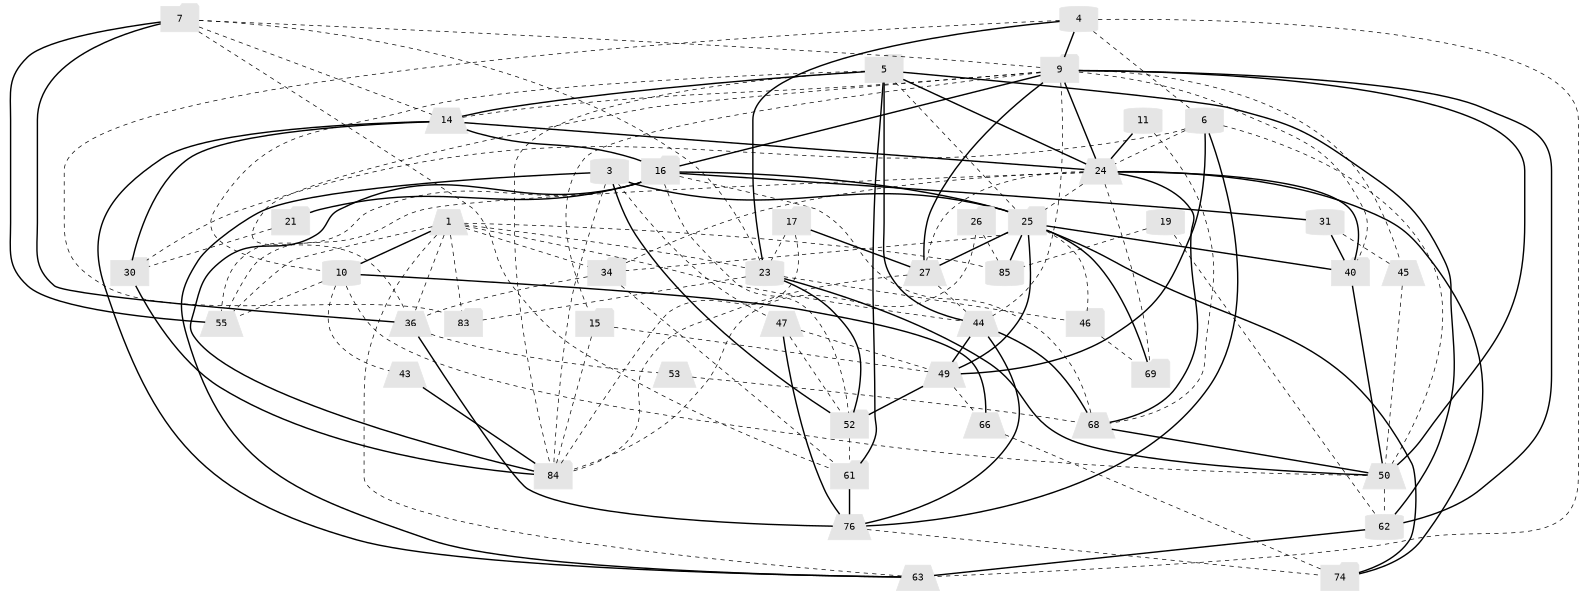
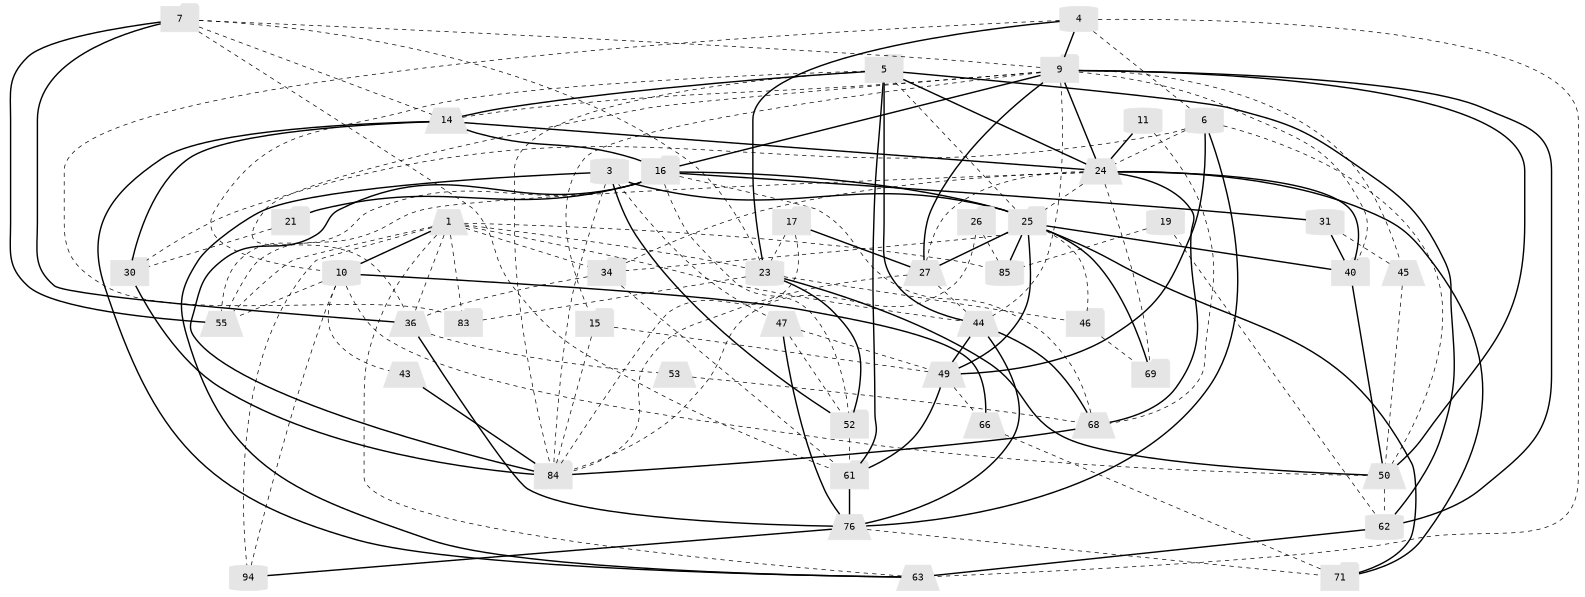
(892, 403) -> (914, 436)
(1240, 451) -> (837, 455)
none -> (248, 578)
(1340, 578) -> (1340, 578)
